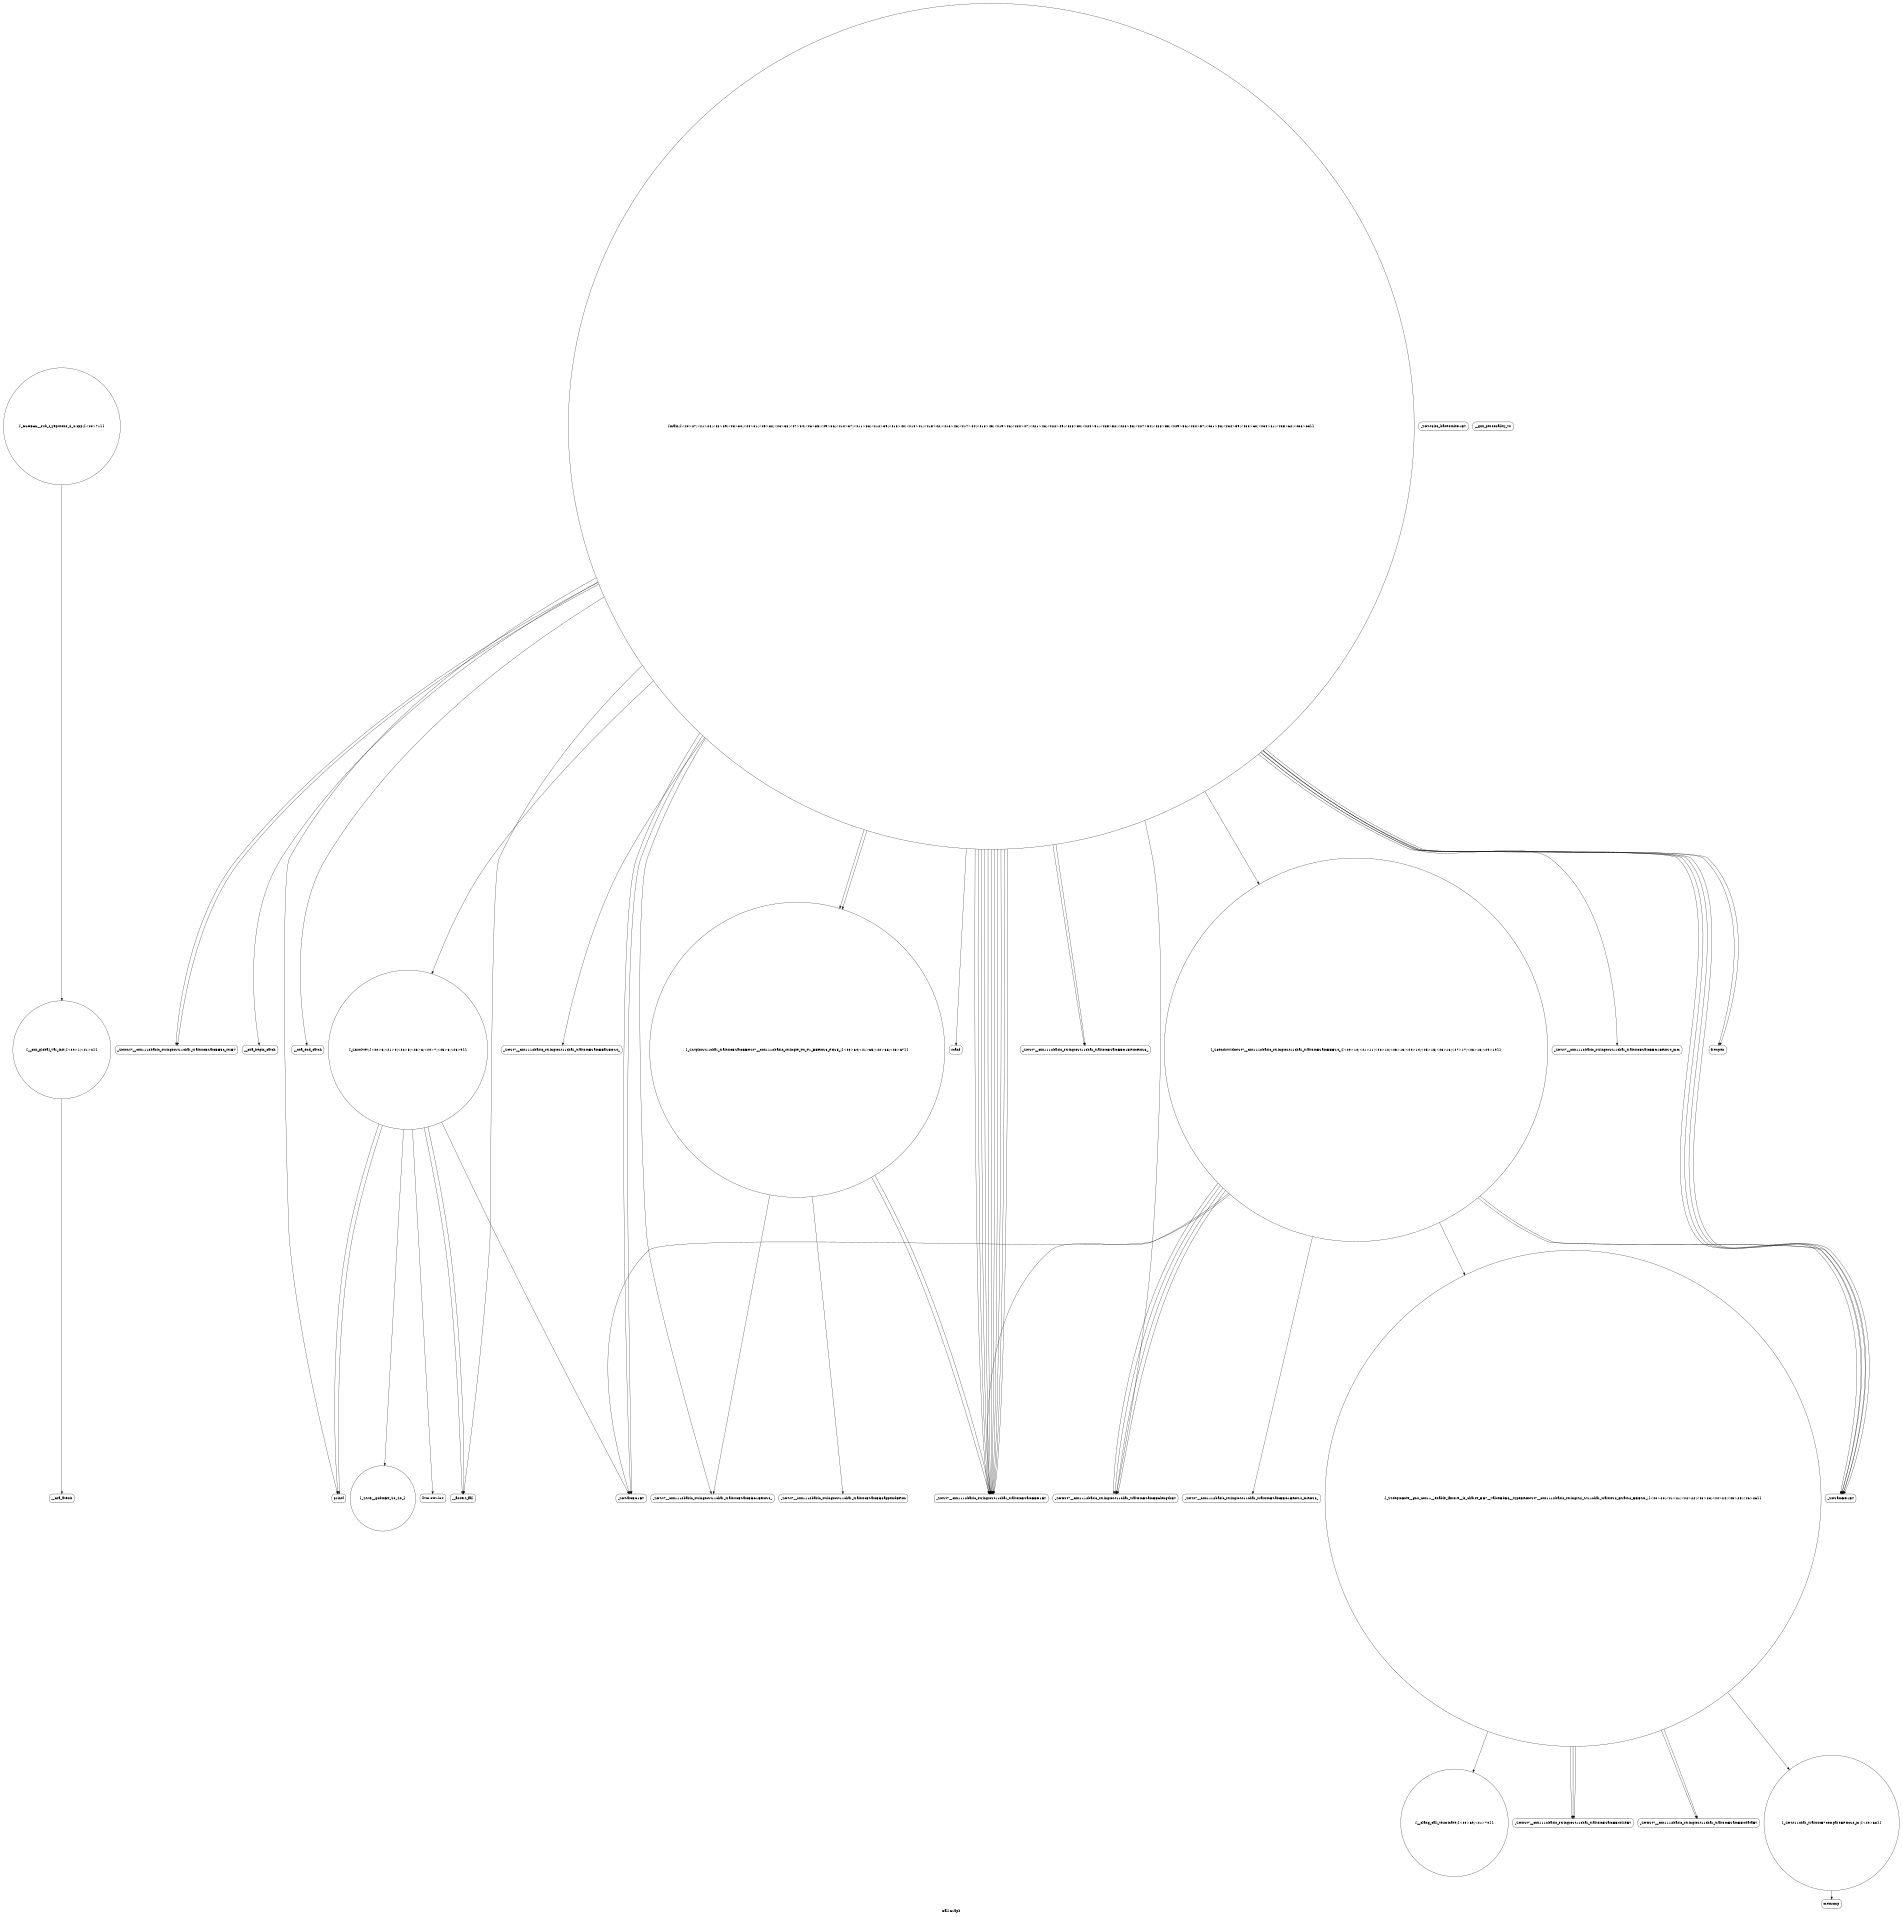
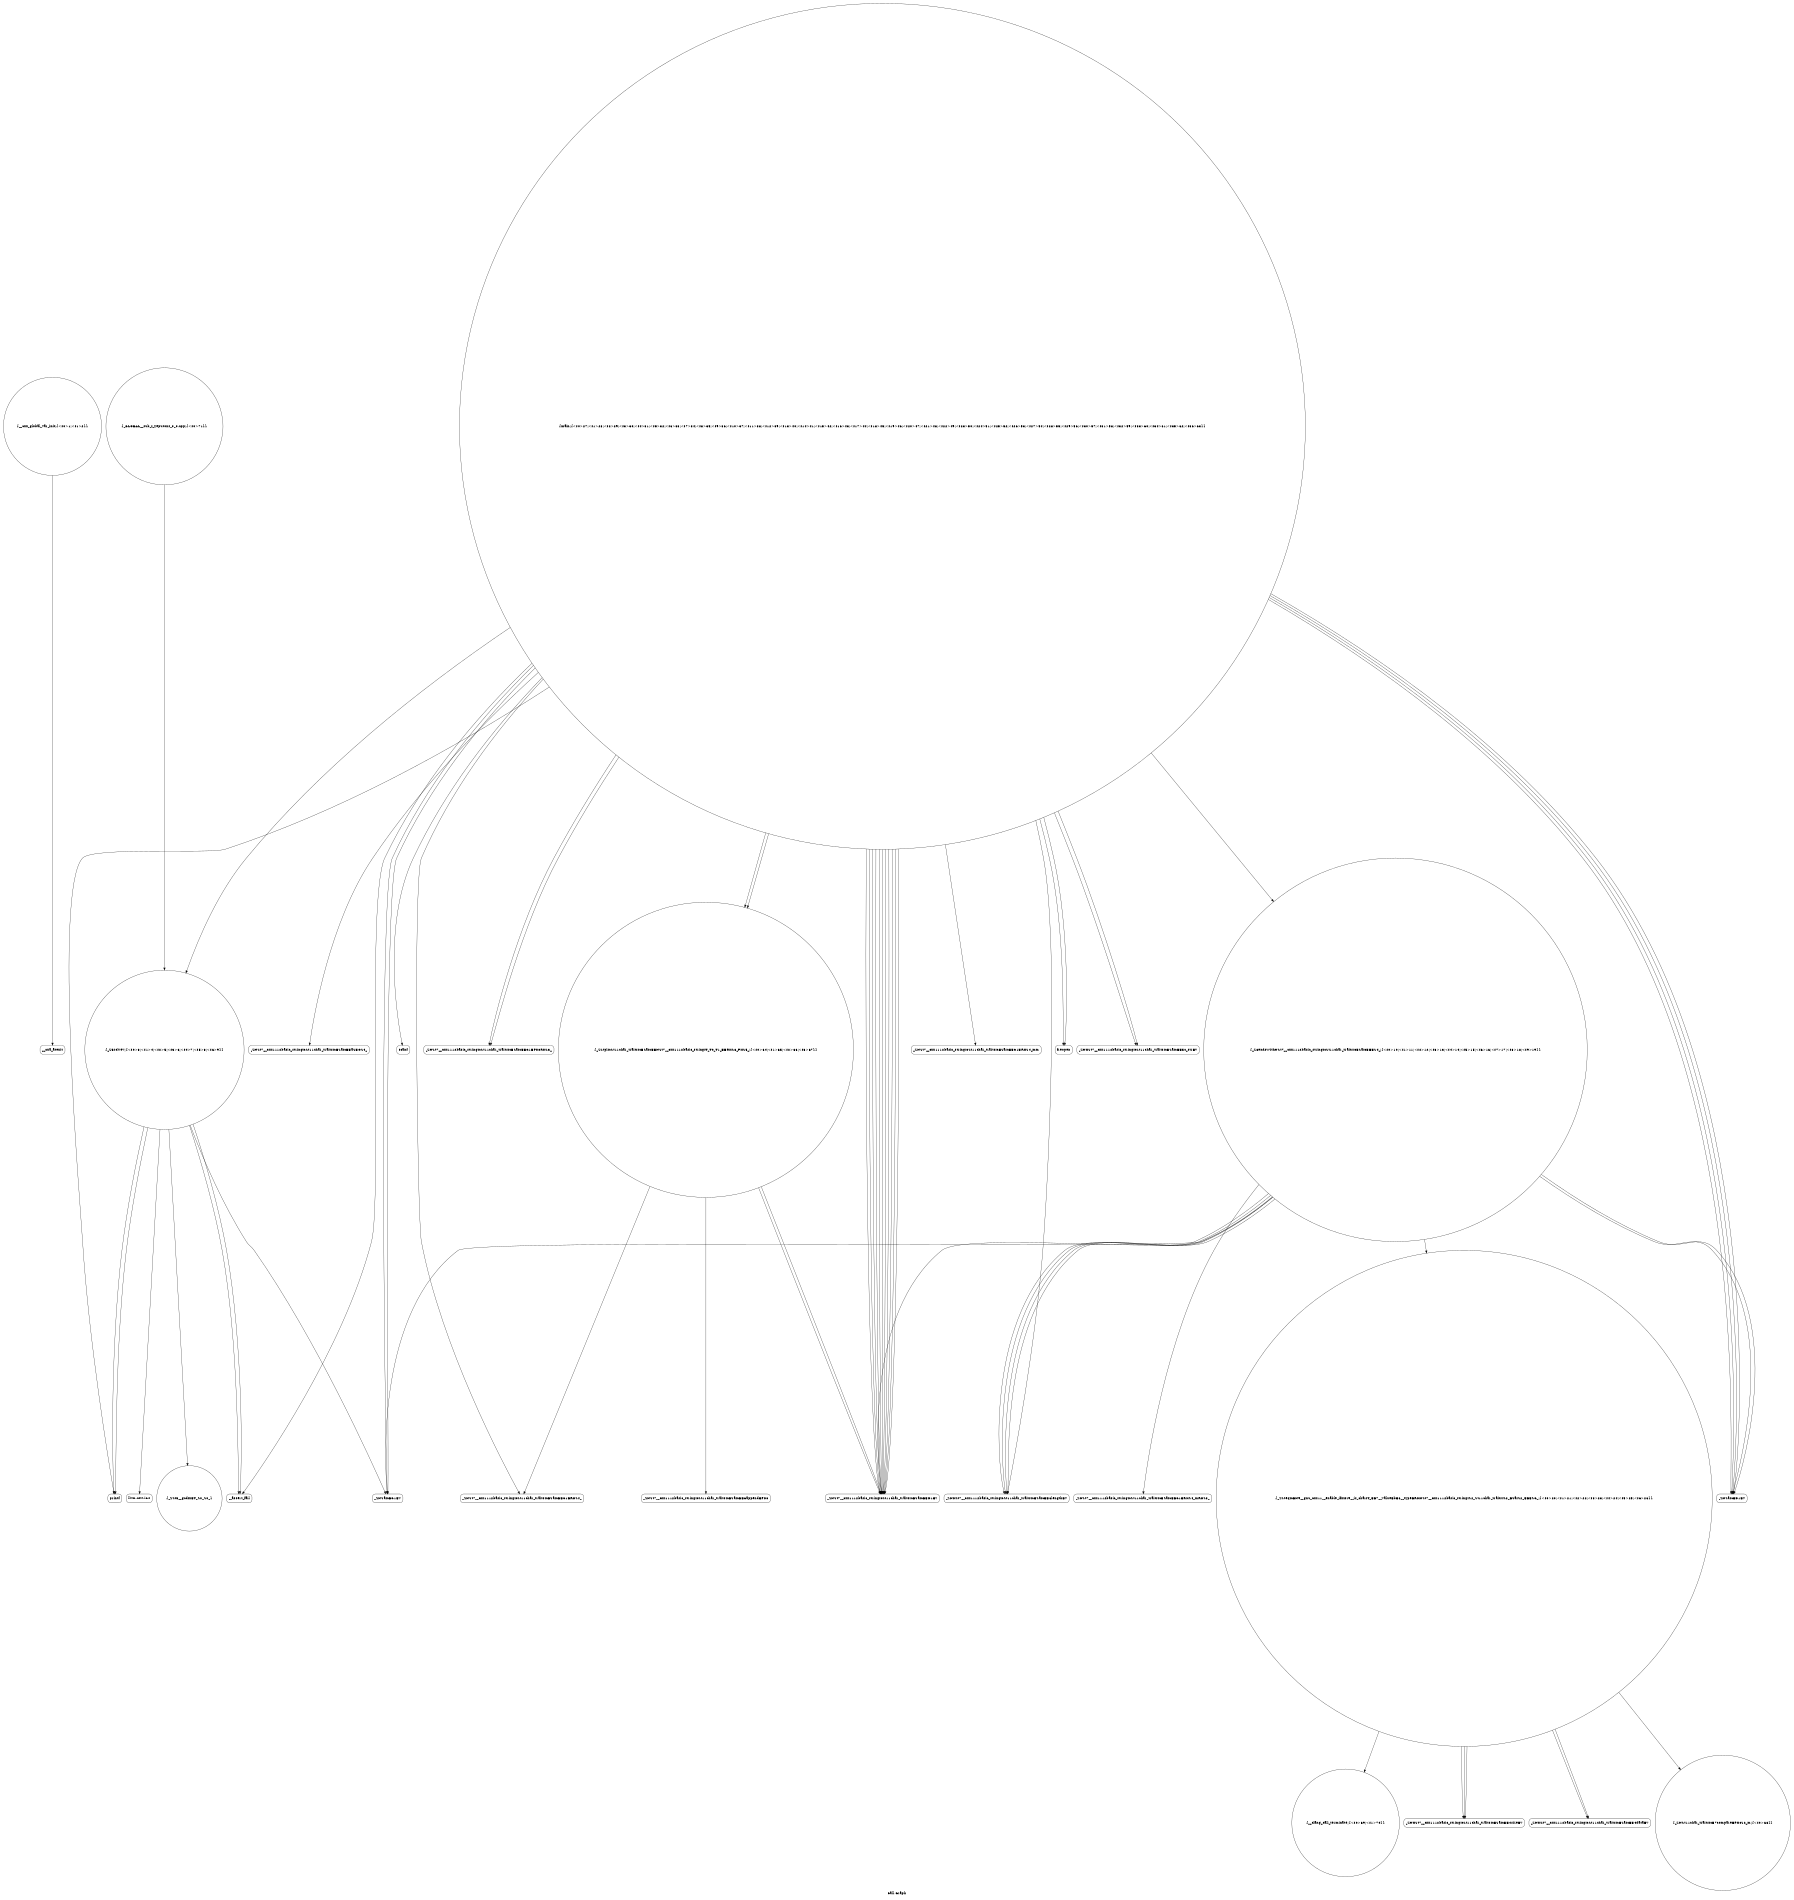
(1443, 426) -> none
(1493, 426) -> none
(62, 742) -> (164, 726)
(260, 1050) -> none
(308, 1050) -> none
(1832, 1904) -> none
